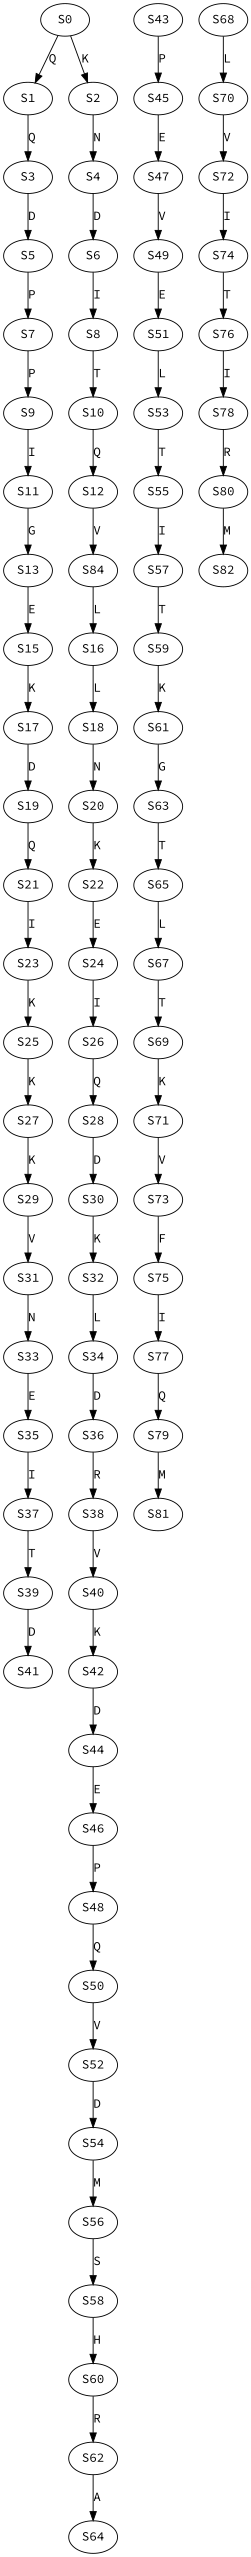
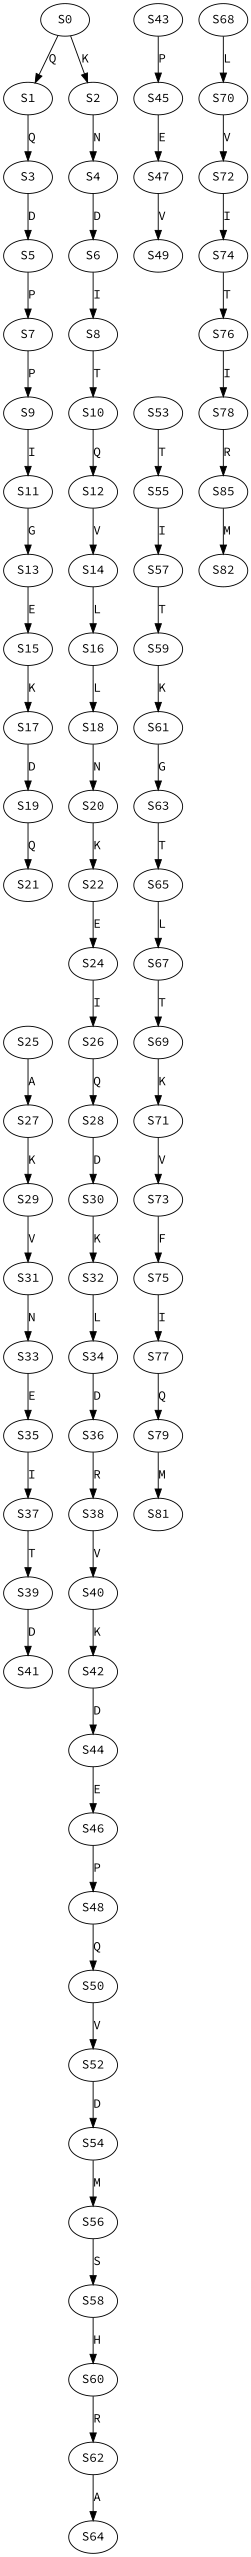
(158, 335) -> none
(223, 492) -> (223, 492)
(93, 571) -> (93, 571)
(28, 964) -> none
(32, 1082) -> (32, 1082)
